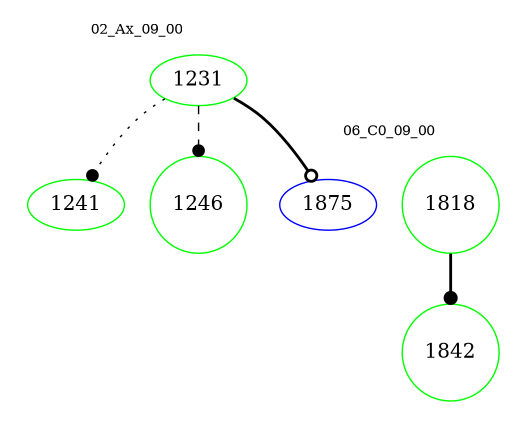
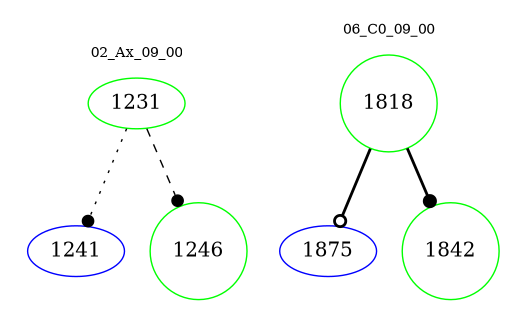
(279, 134) -> (356, 182)
(76, 205) -> (76, 251)
